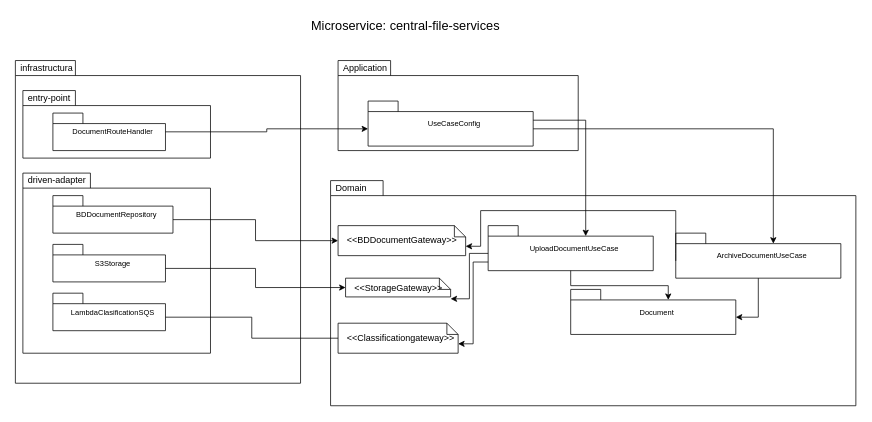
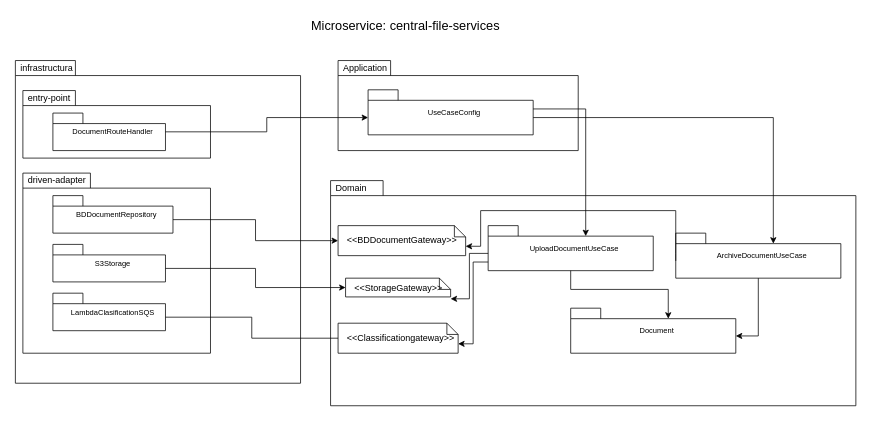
(450, 123) -> (450, 112)
(653, 312) -> (653, 330)
